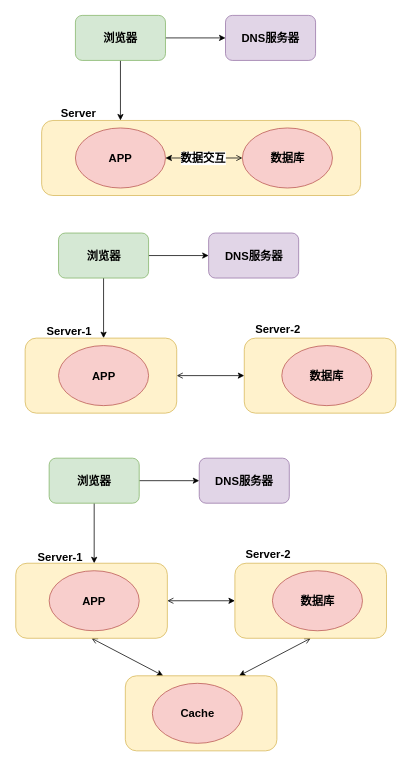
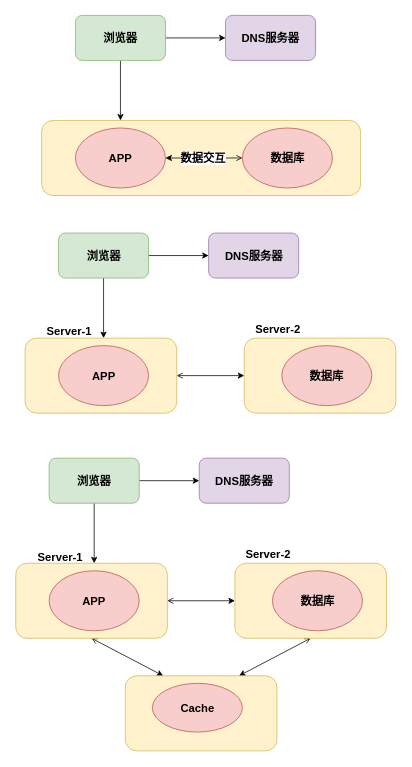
(78, 112) -> none
(197, 713) -> (197, 707)
